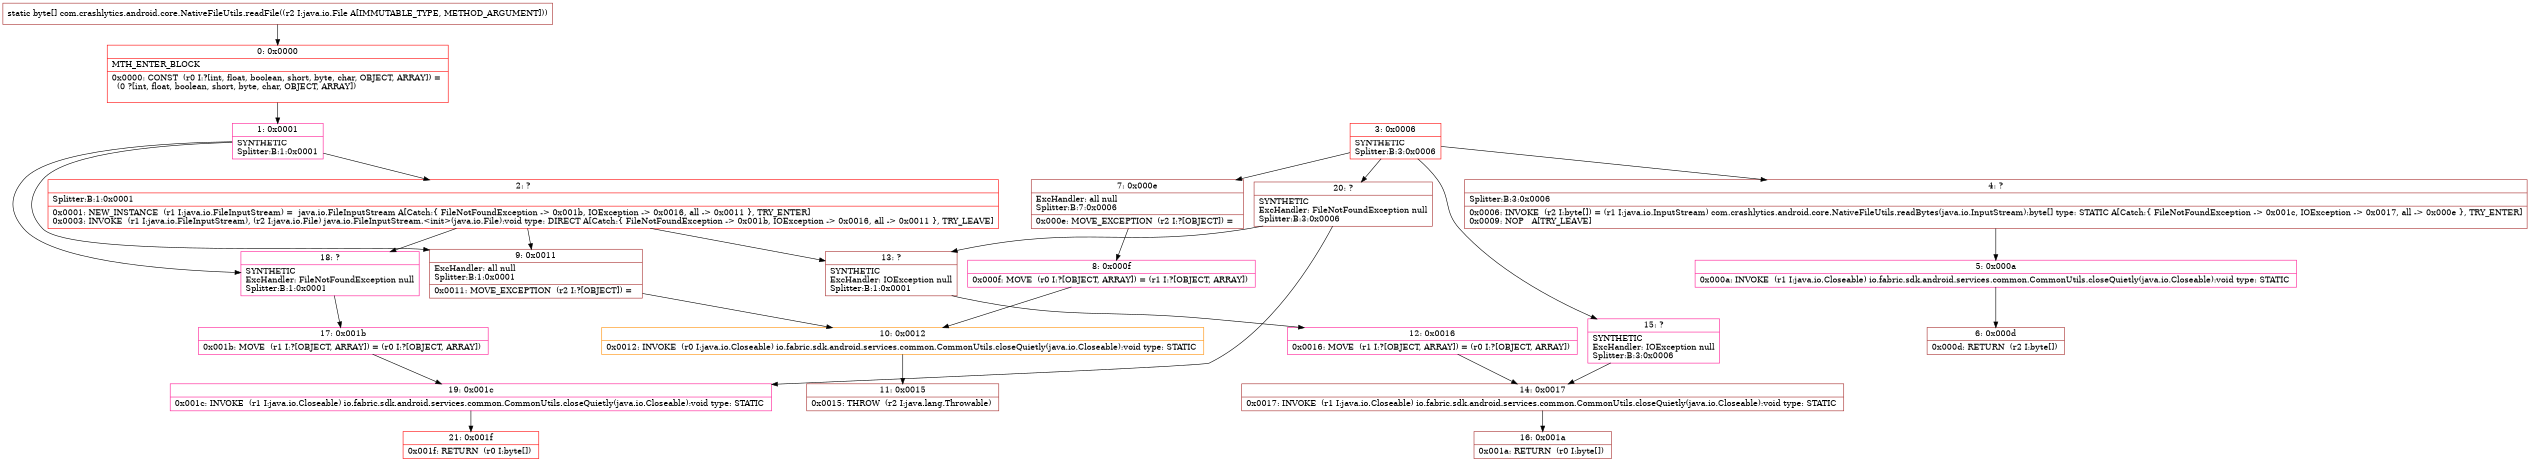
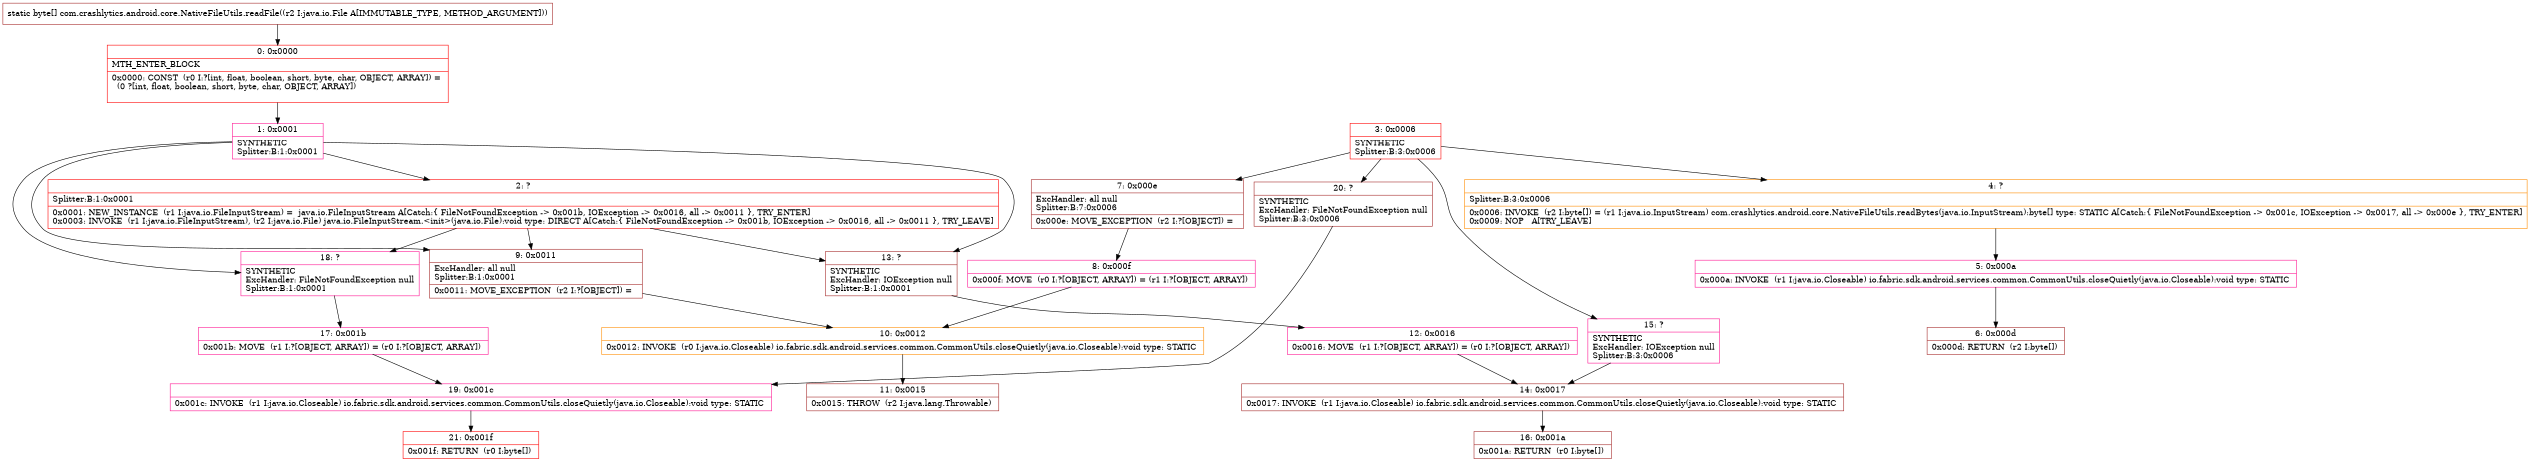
(1996, 204) -> (1996, 204)
(1110, 237) -> (716, 153)
